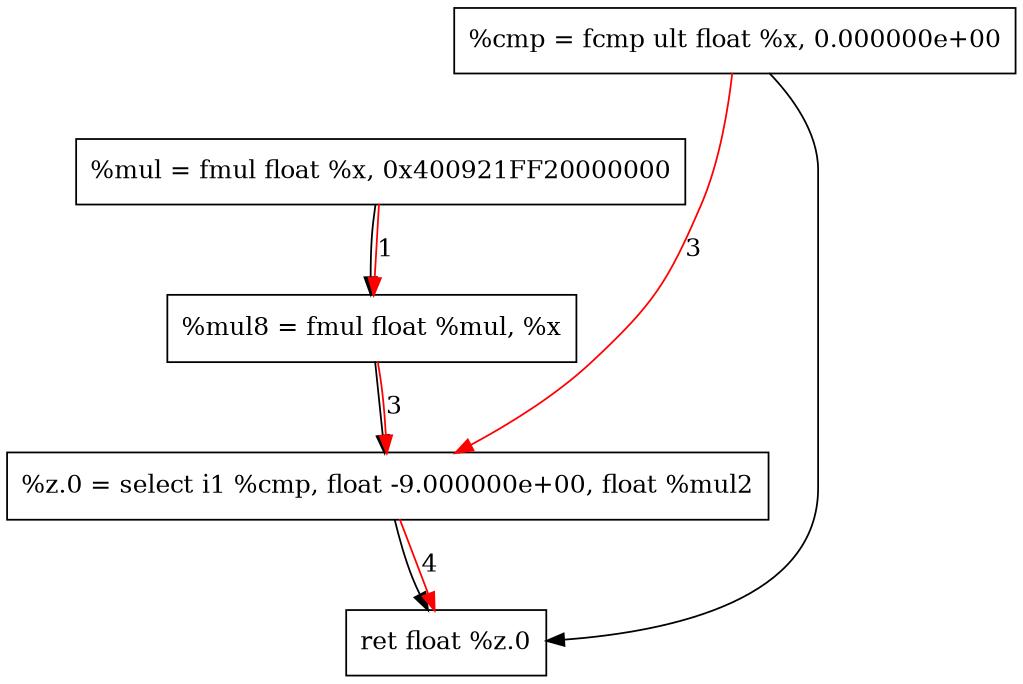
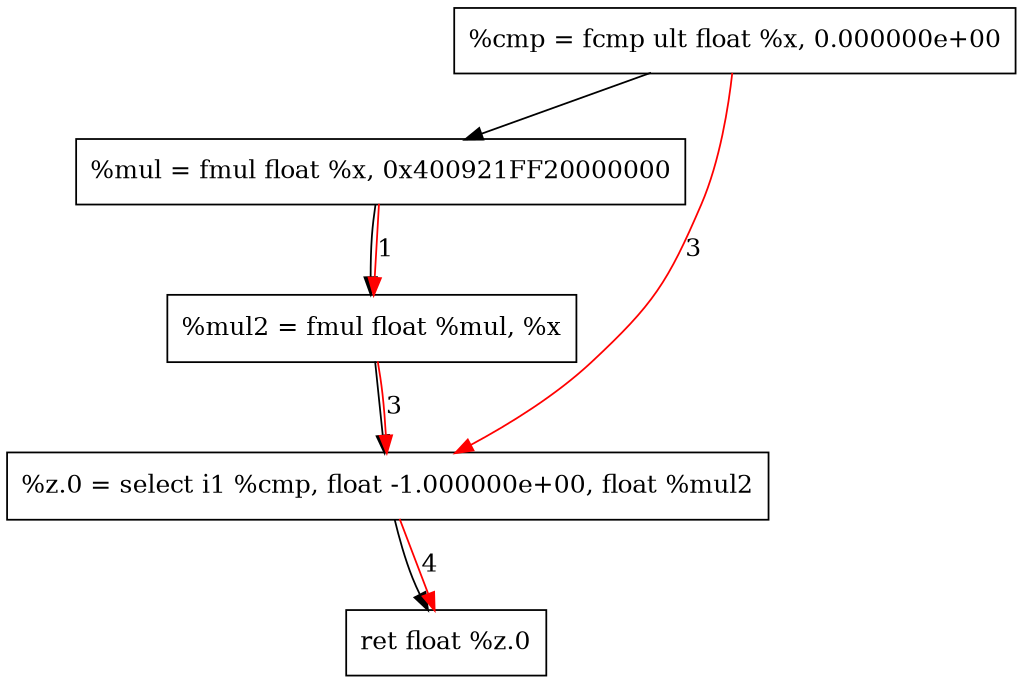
(372, 328) -> (372, 328)
(818, 436) -> (566, 103)
(388, 486) -> (388, 486)
